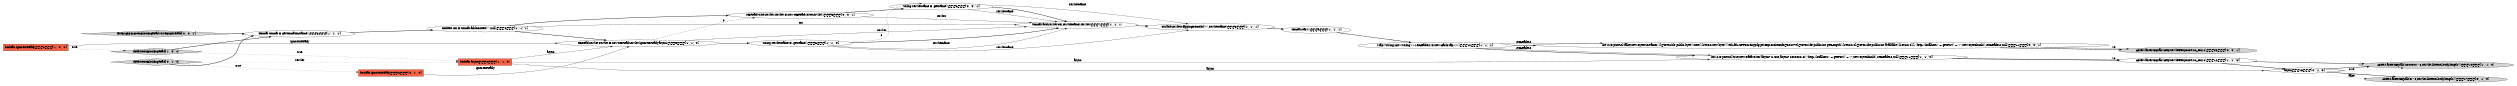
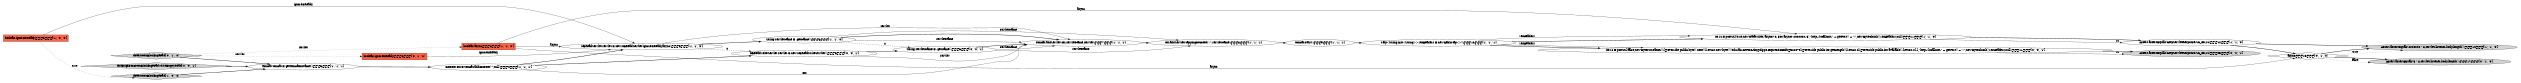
(323, 56) -> none
(238, 66) -> (240, 55)
